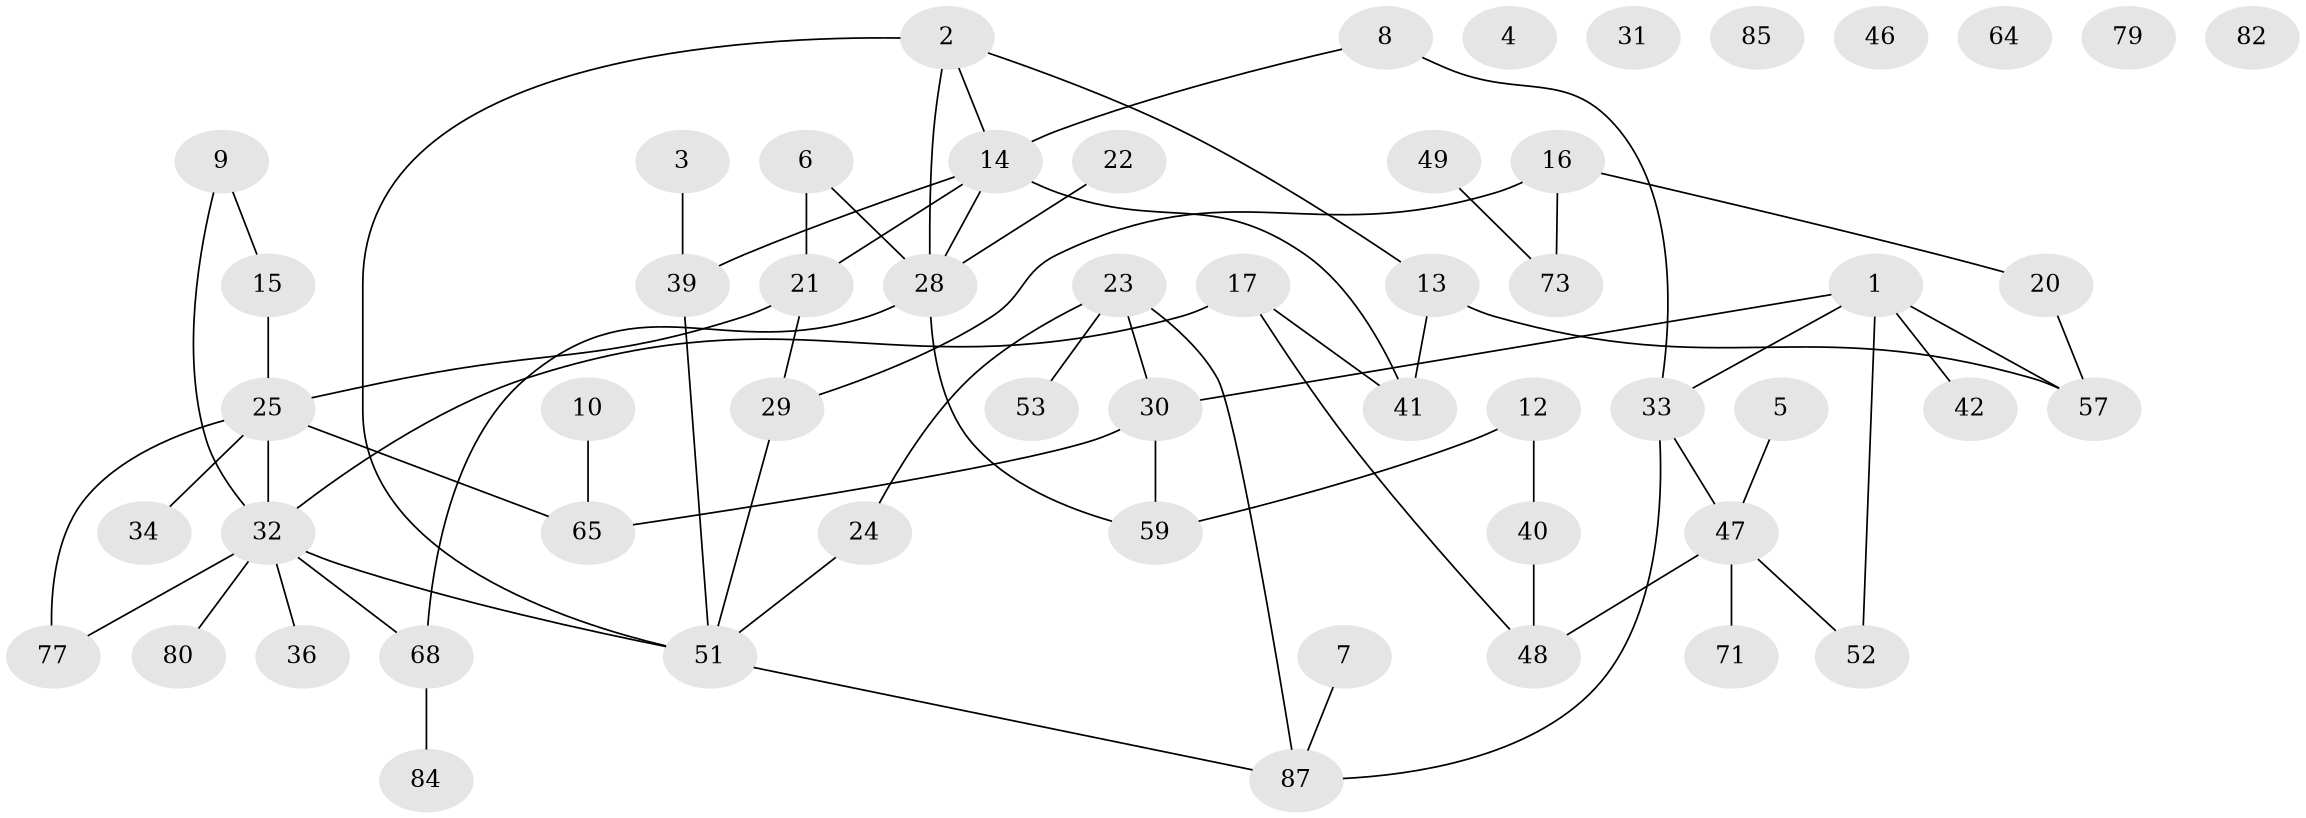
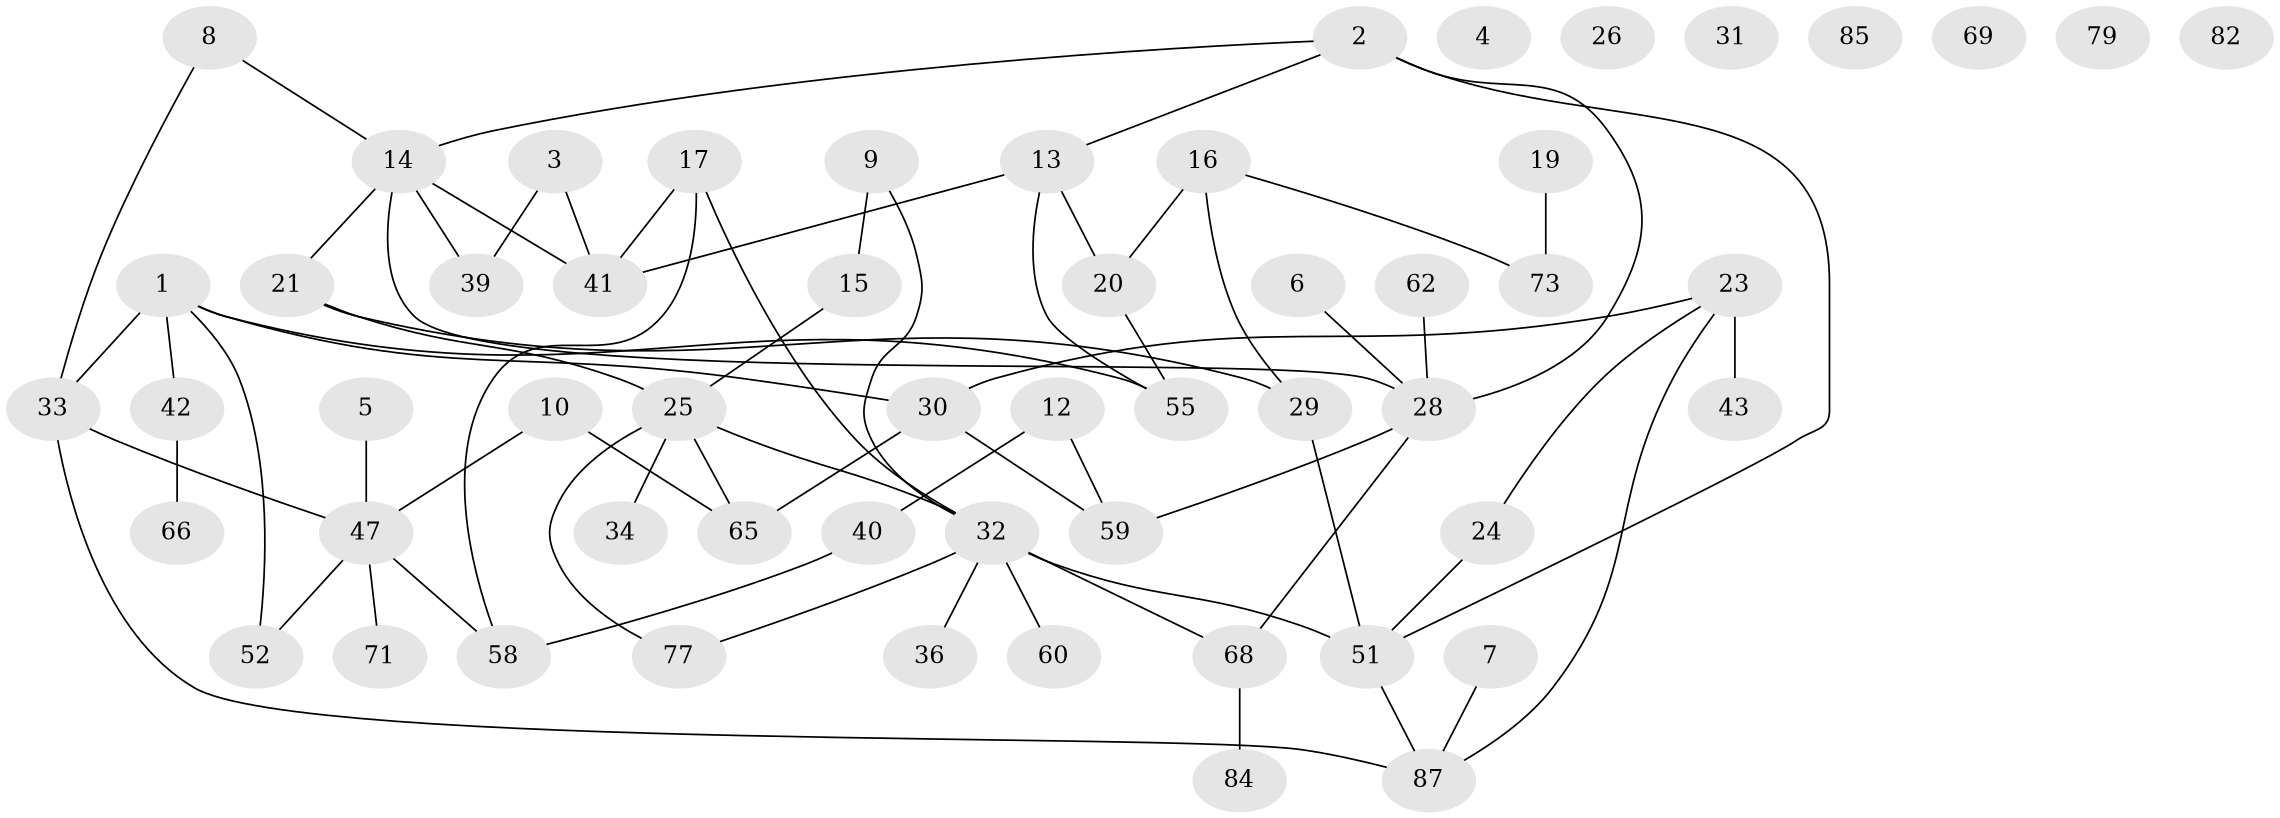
none -> (1608, 38)
(1881, 38) -> none
(2005, 38) -> (1979, 38)
(1119, 162) -> (1422, 285)
(1434, 162) -> (1546, 162)
(806, 218) -> none
none -> (578, 223)
none -> (1078, 224)
(1032, 409) -> (1735, 409)
(2094, 409) -> (1181, 409)
(696, 471) -> none
none -> (454, 475)
none -> (177, 533)
(179, 657) -> (1054, 657)
(1534, 657) -> (504, 657)
